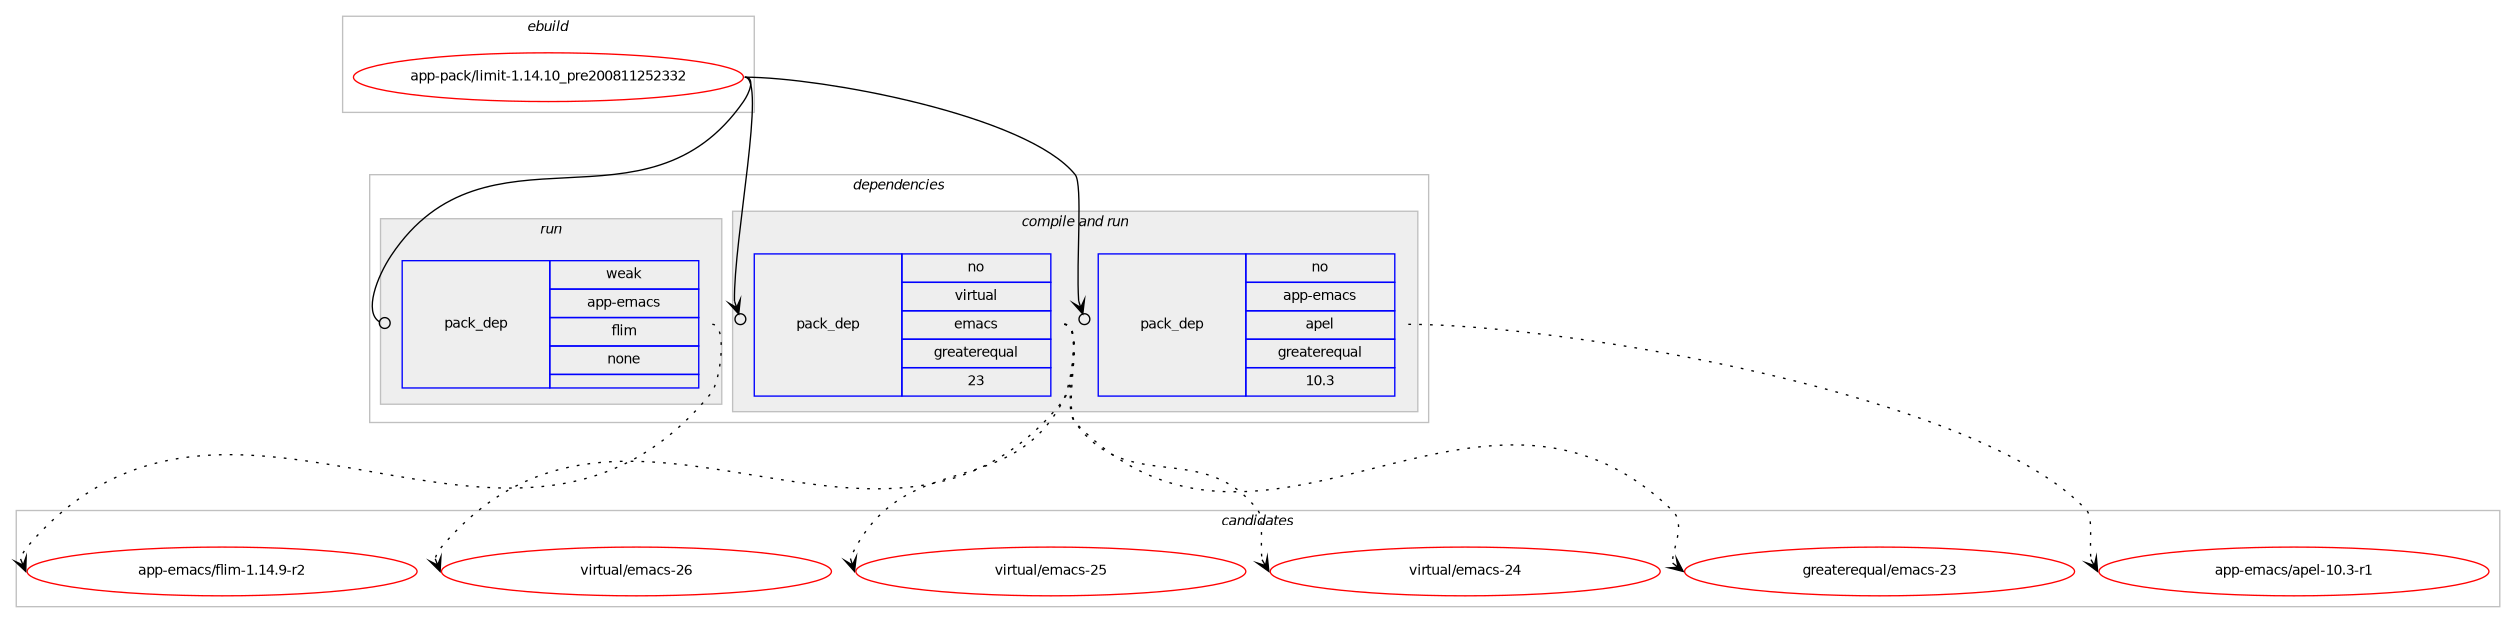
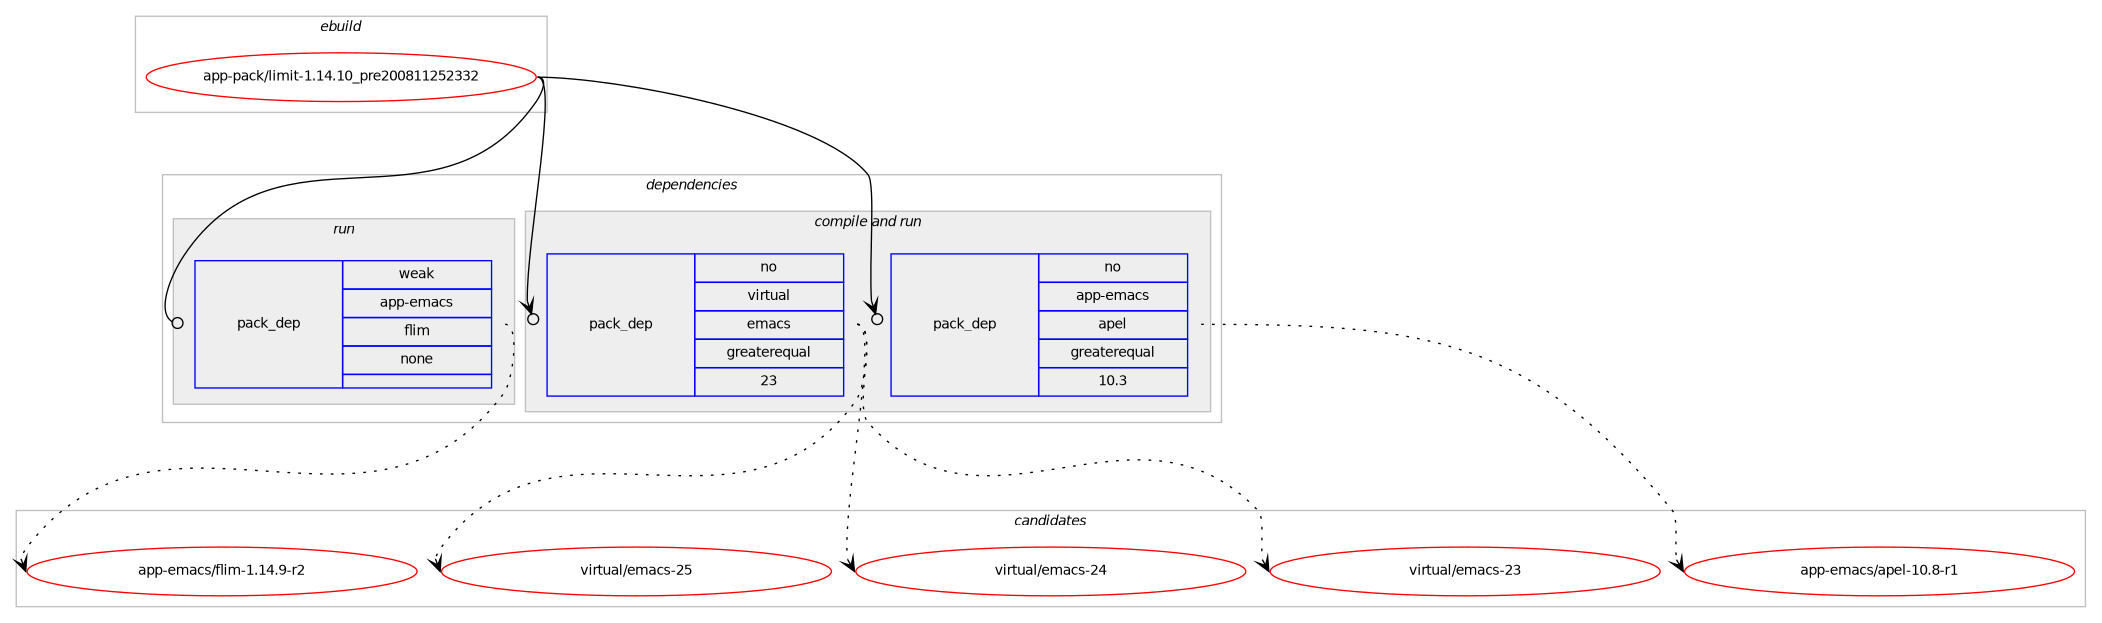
(636, 571) -> none
(1880, 571) -> (1465, 571)
(2294, 571) -> (1880, 571)
